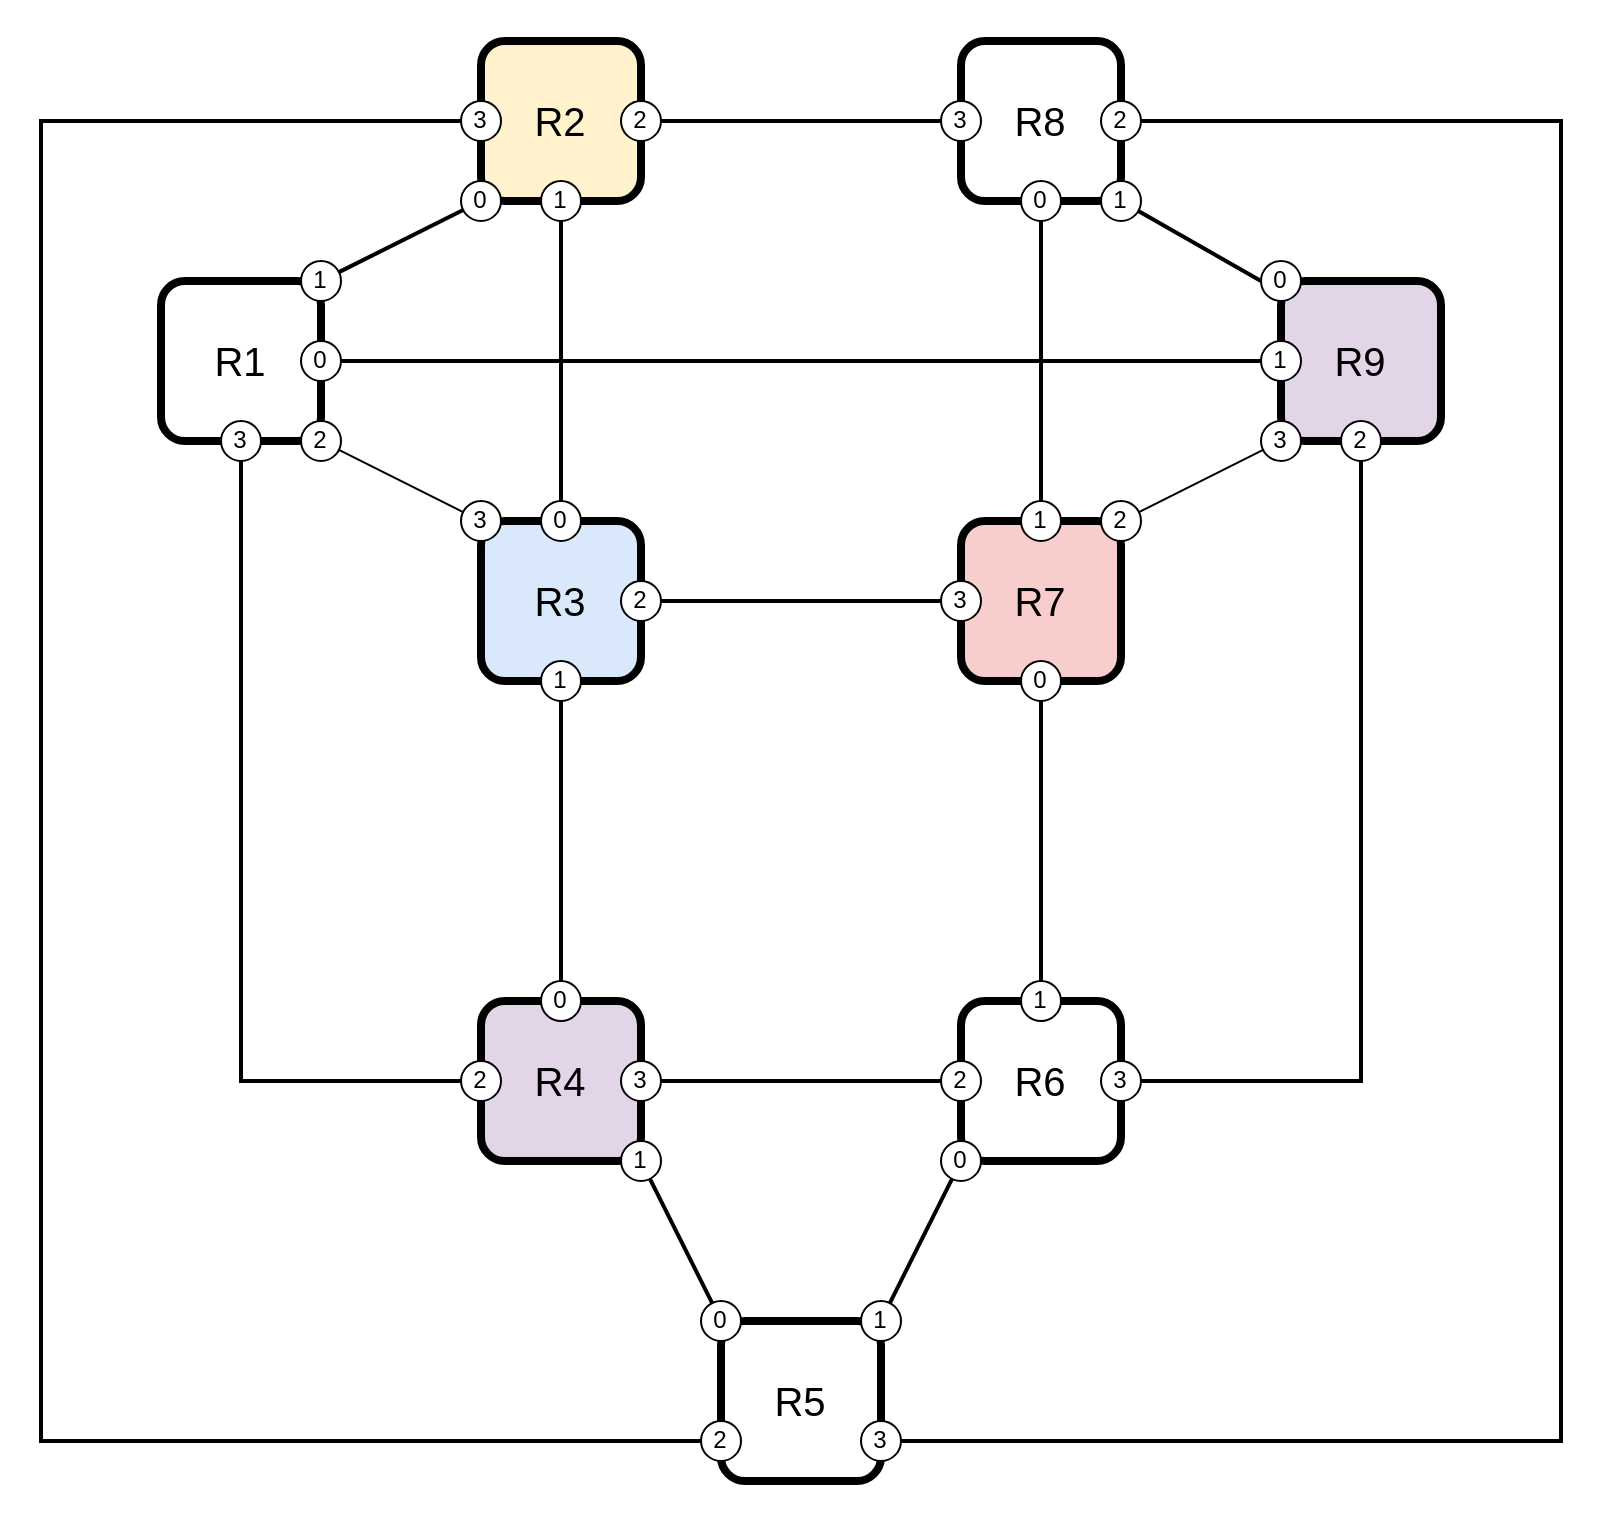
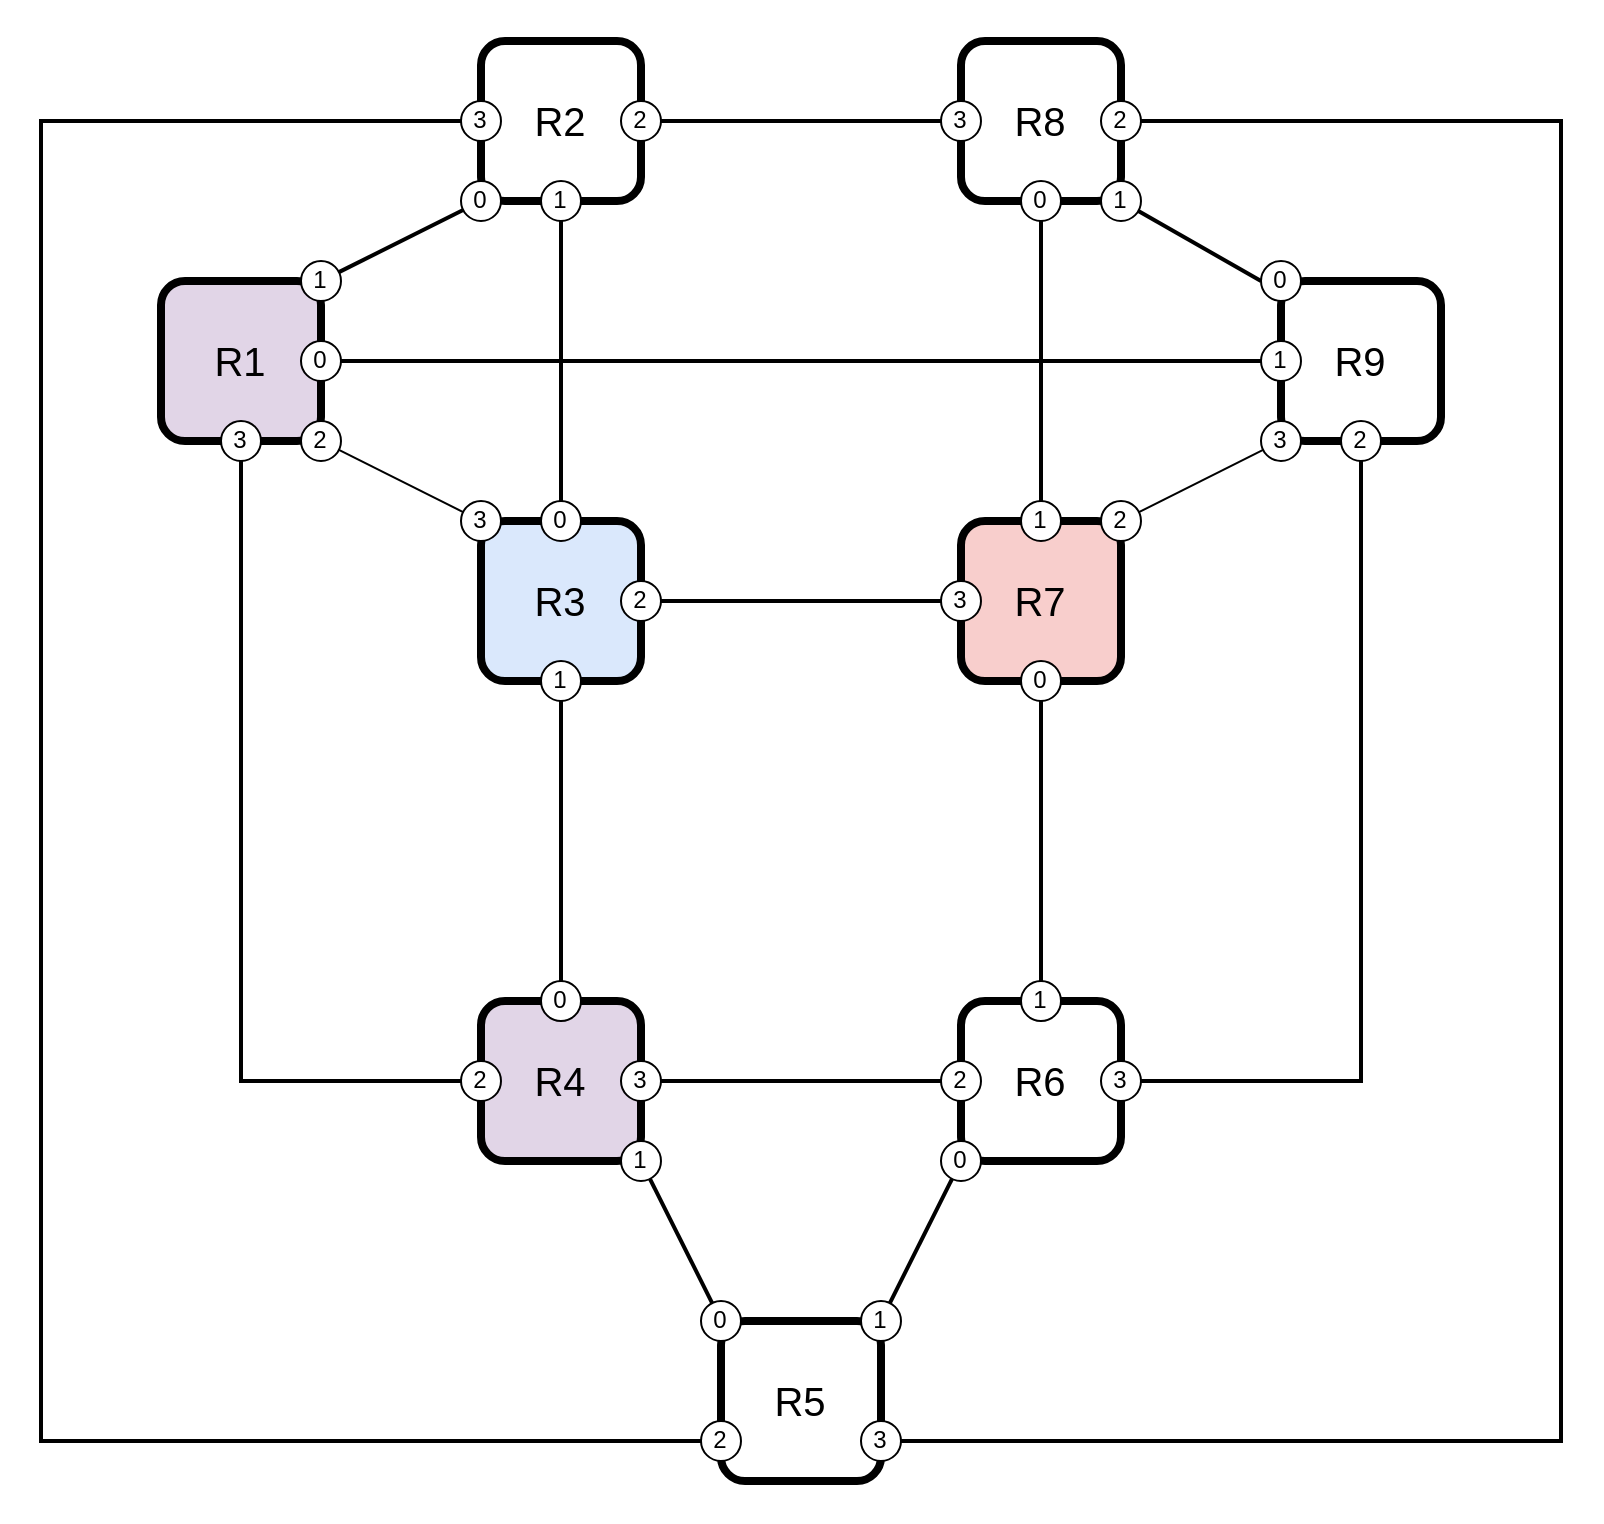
(561, 121) -> (561, 121)
(241, 361) -> (241, 361)
(1361, 361) -> (1361, 361)
